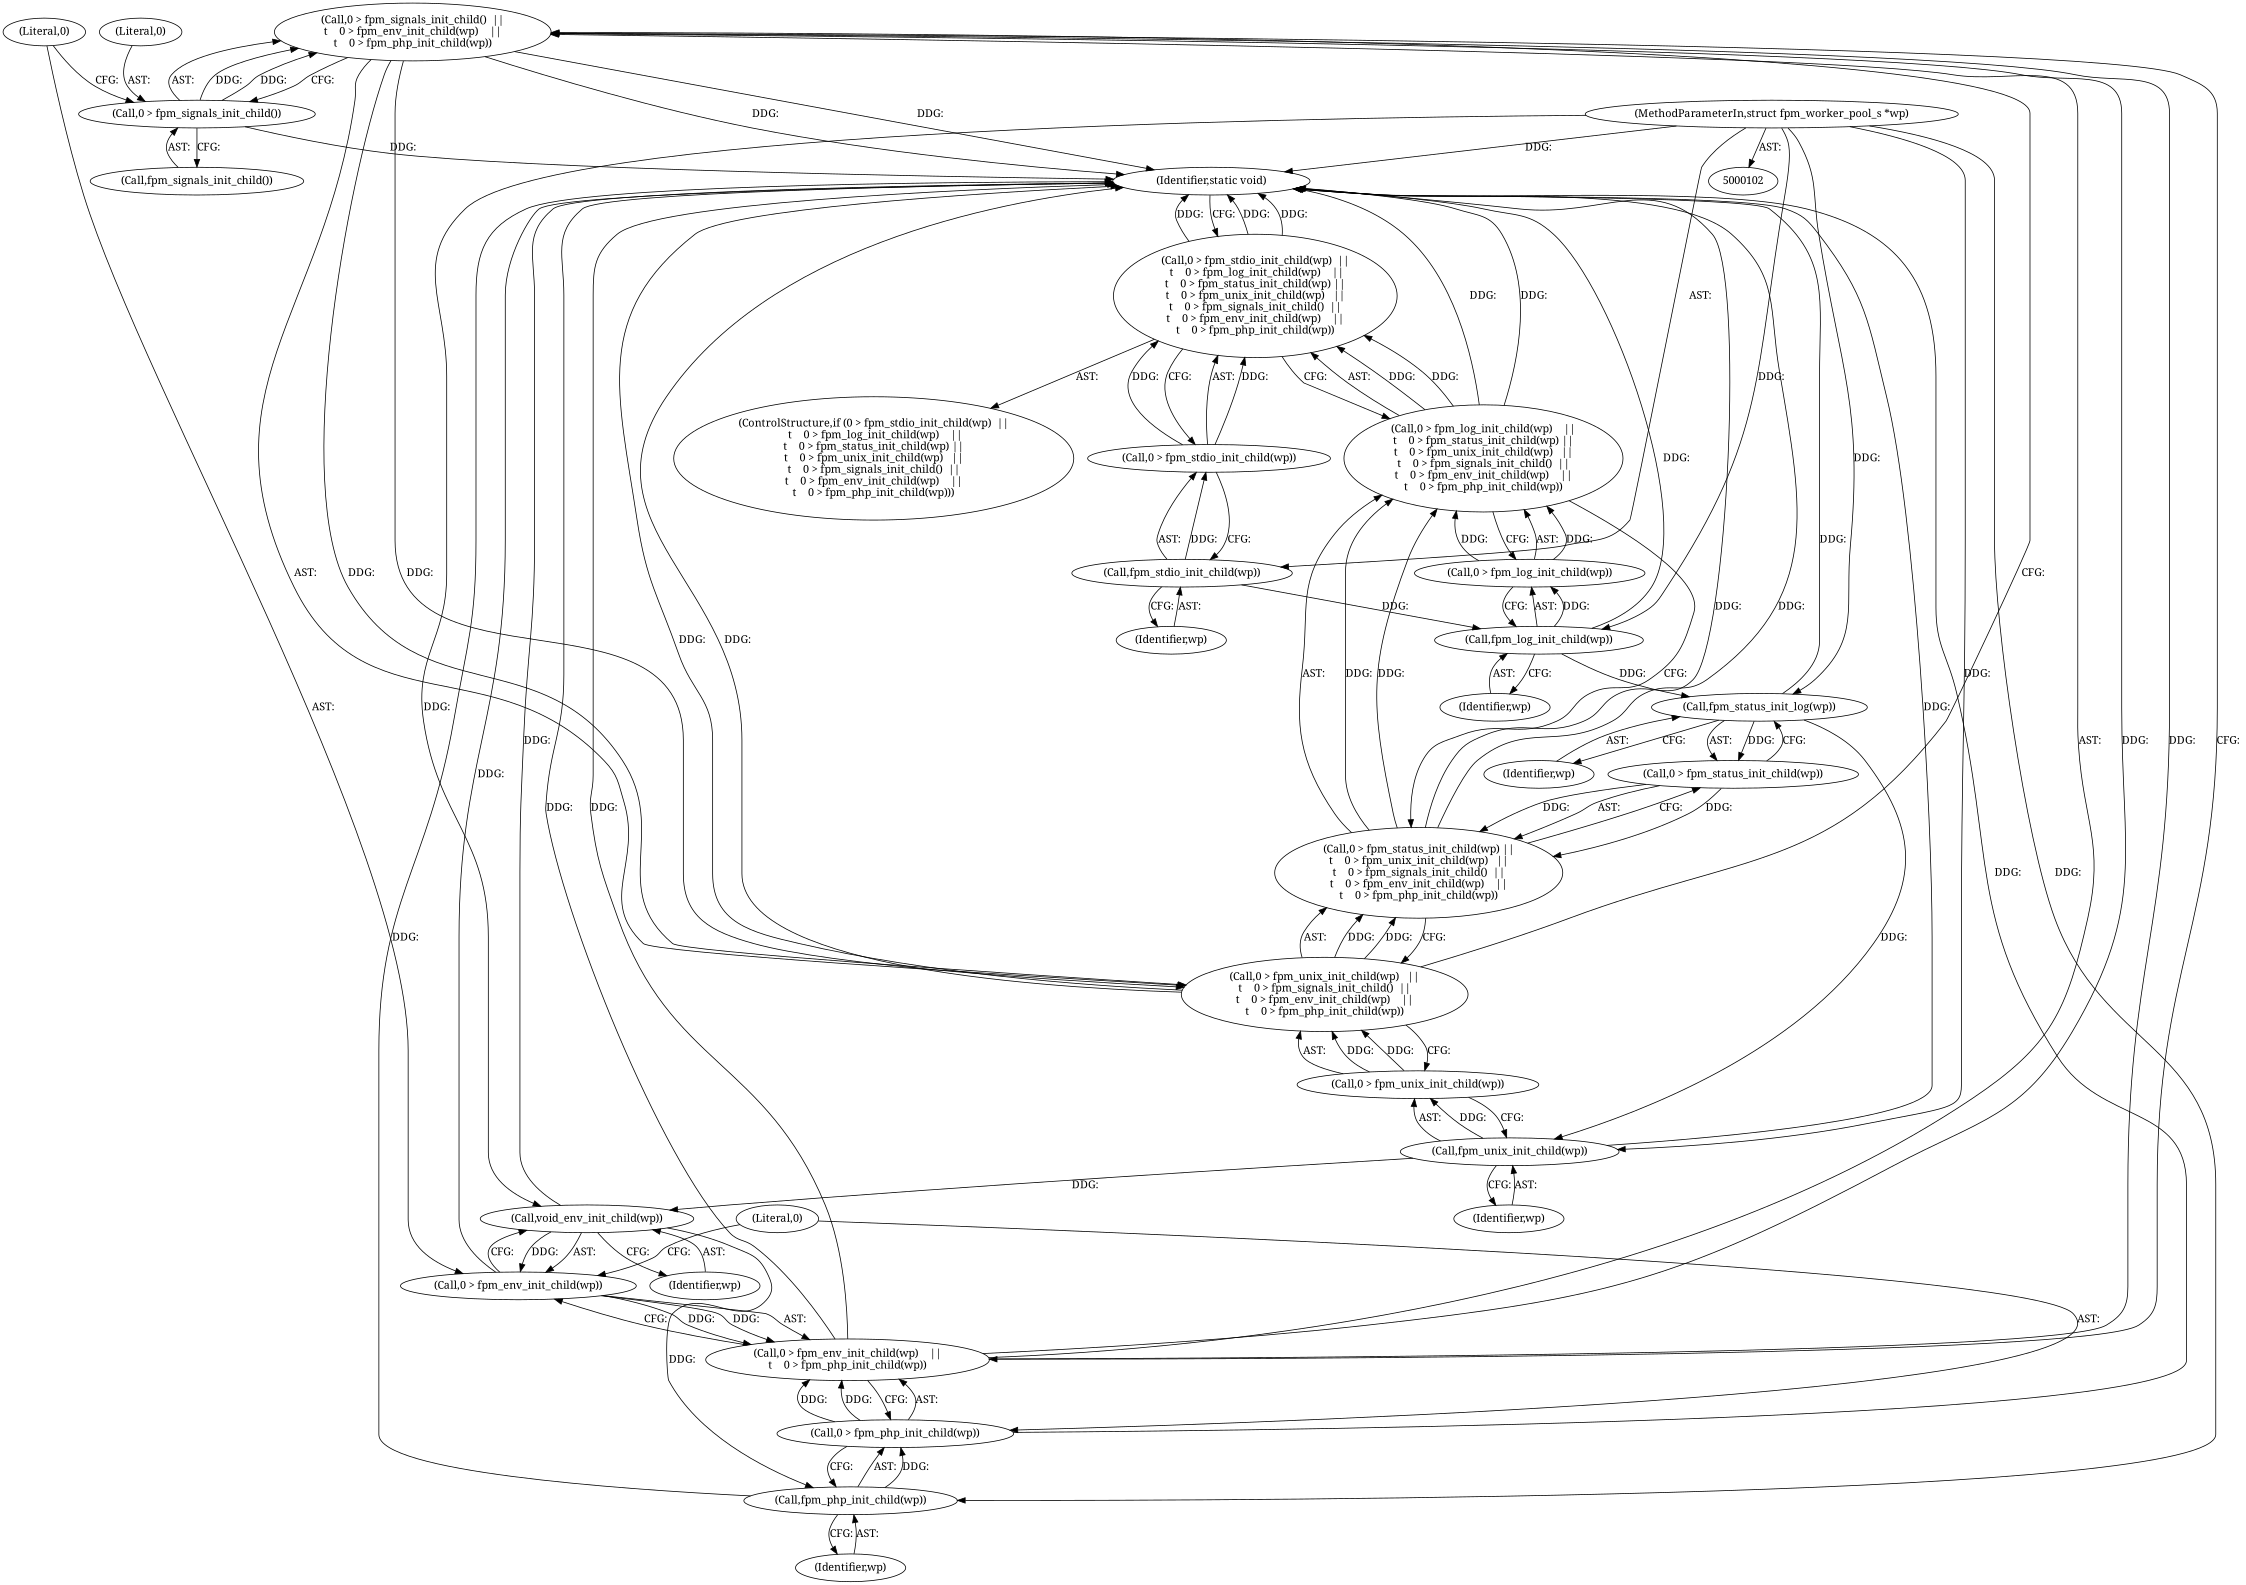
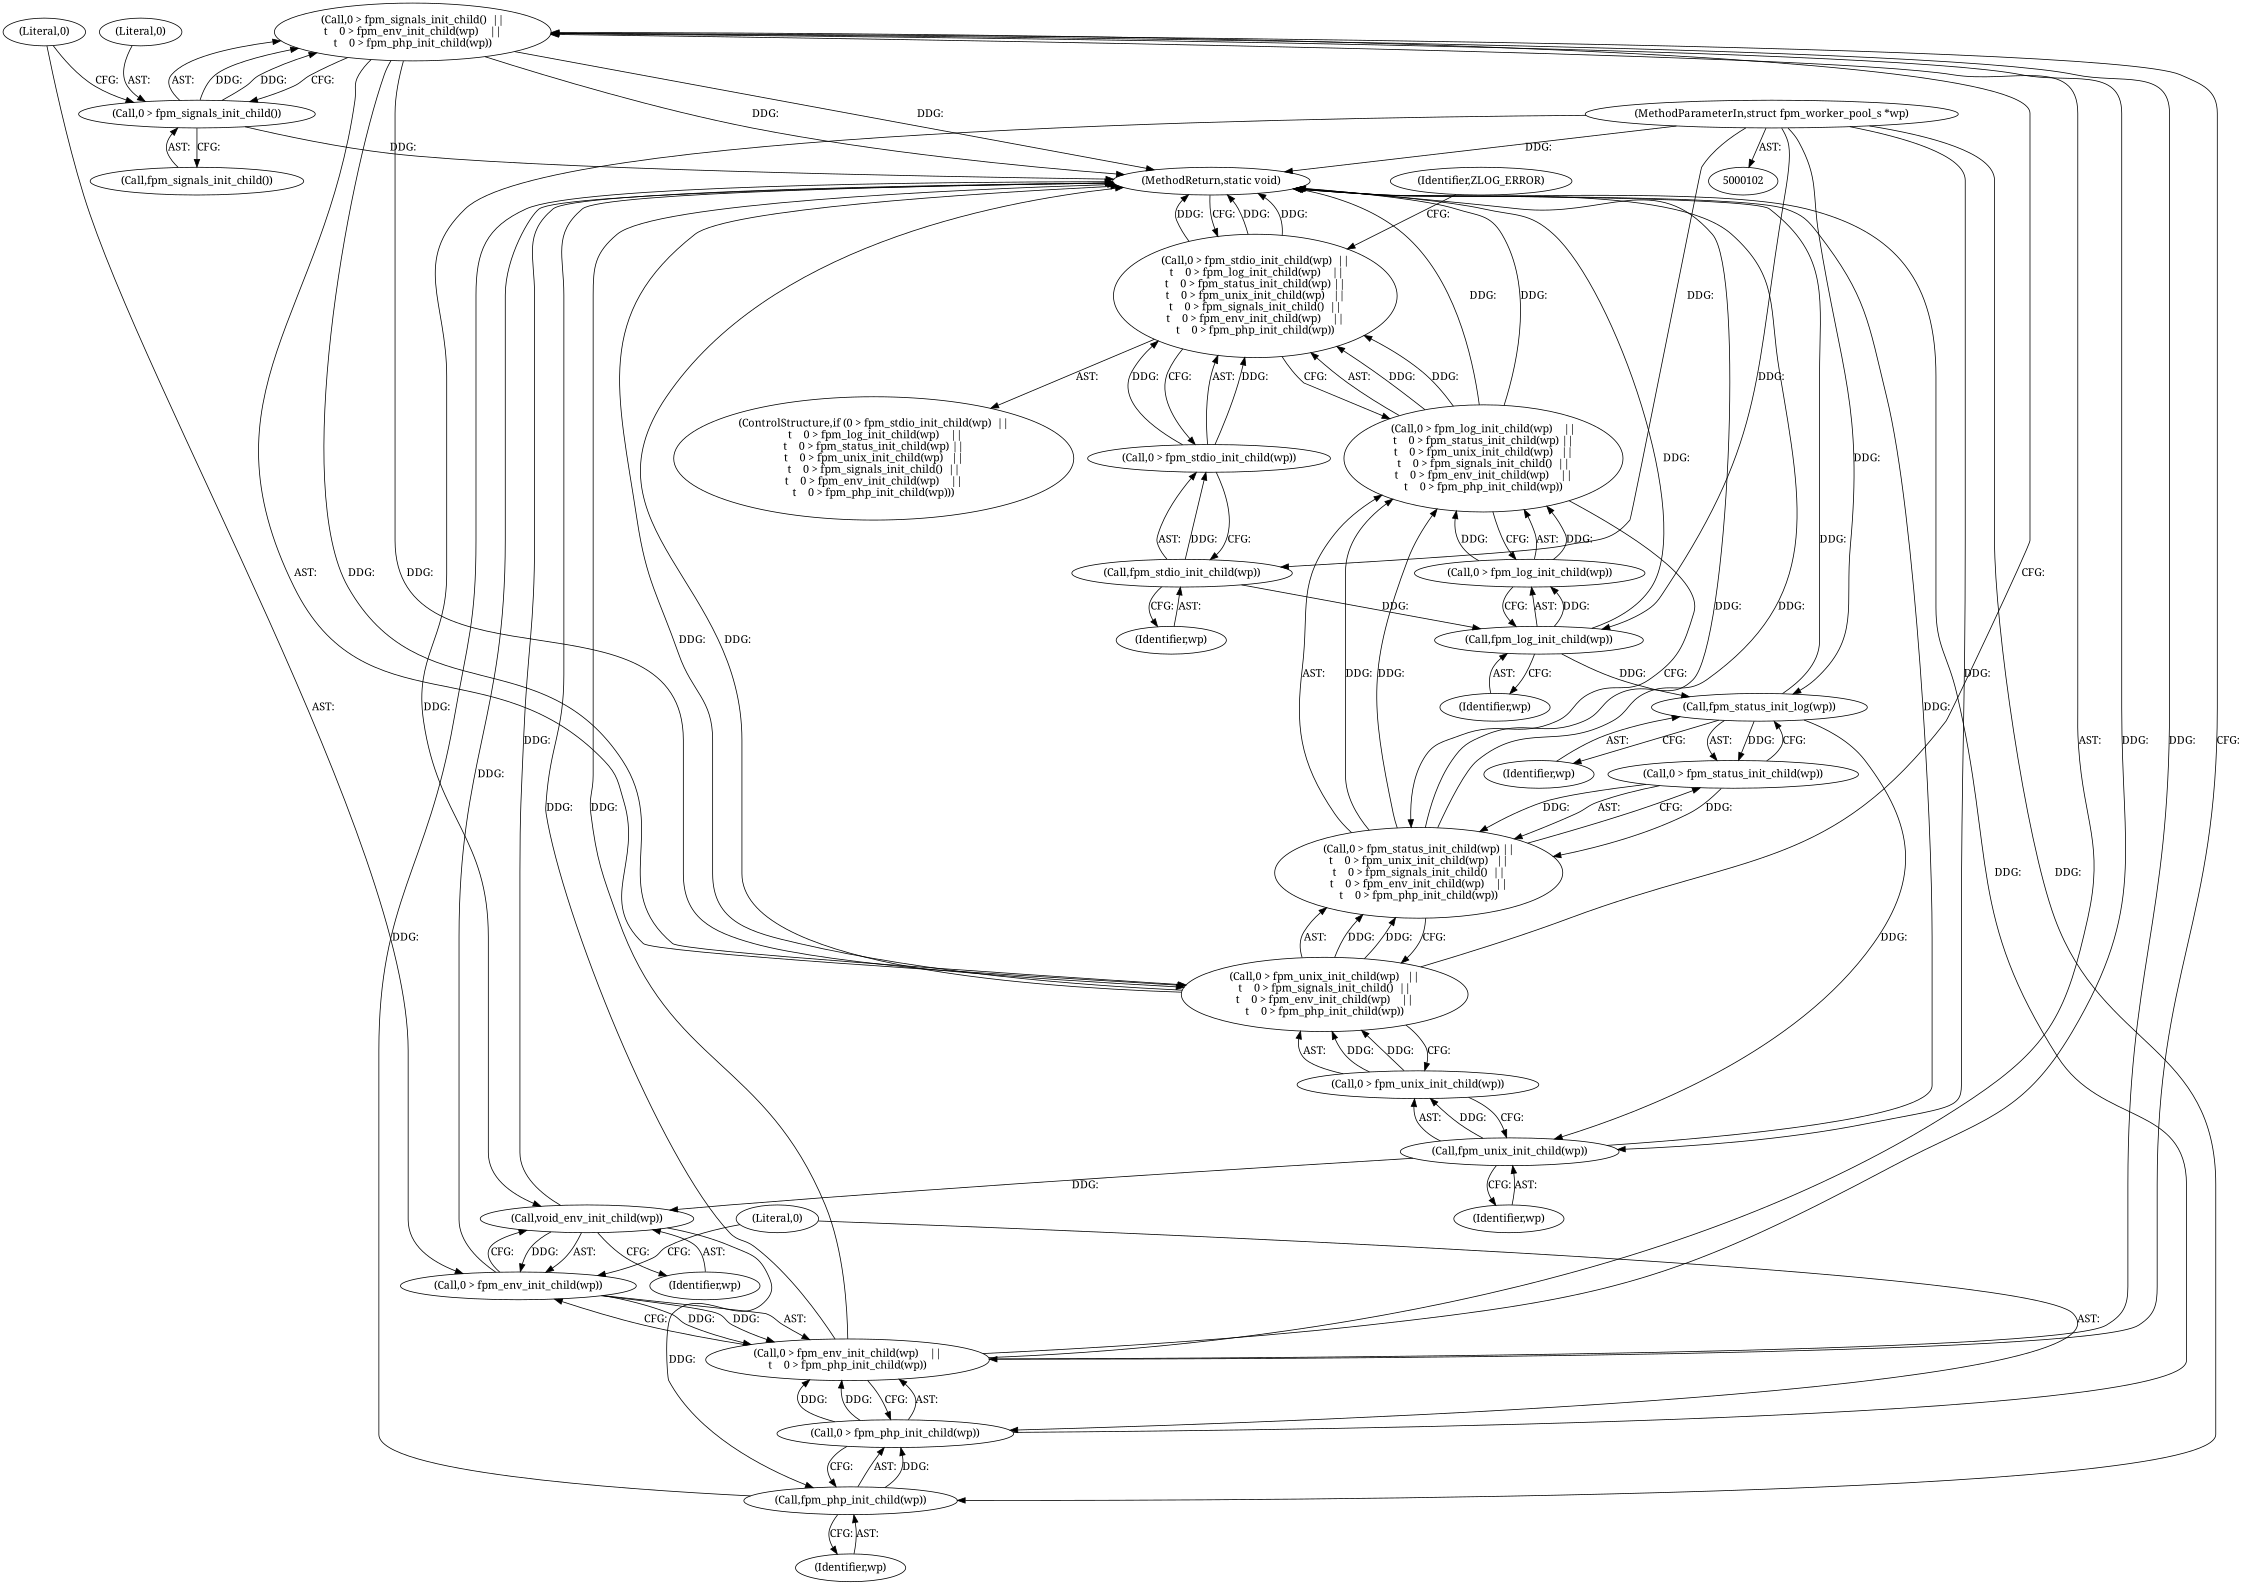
(1211, 181) -> (1211, 181)
none -> (1481, 181)
(1702, 296) -> (1702, 296)
